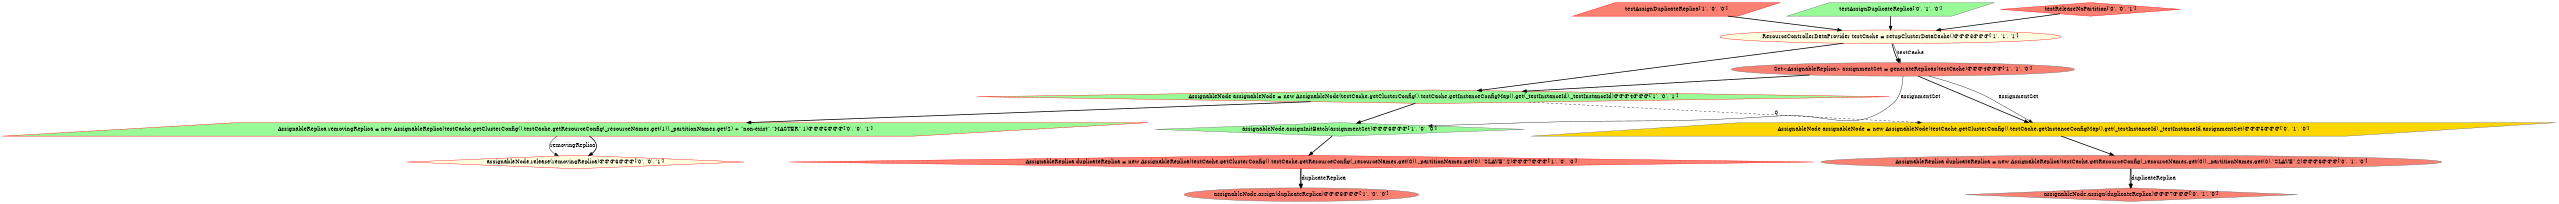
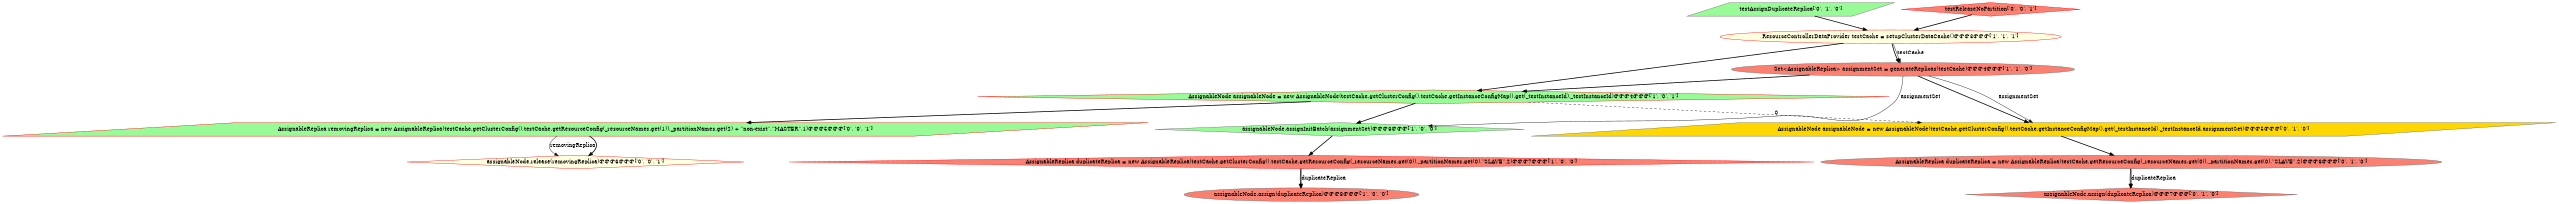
(1676, 9) -> none
